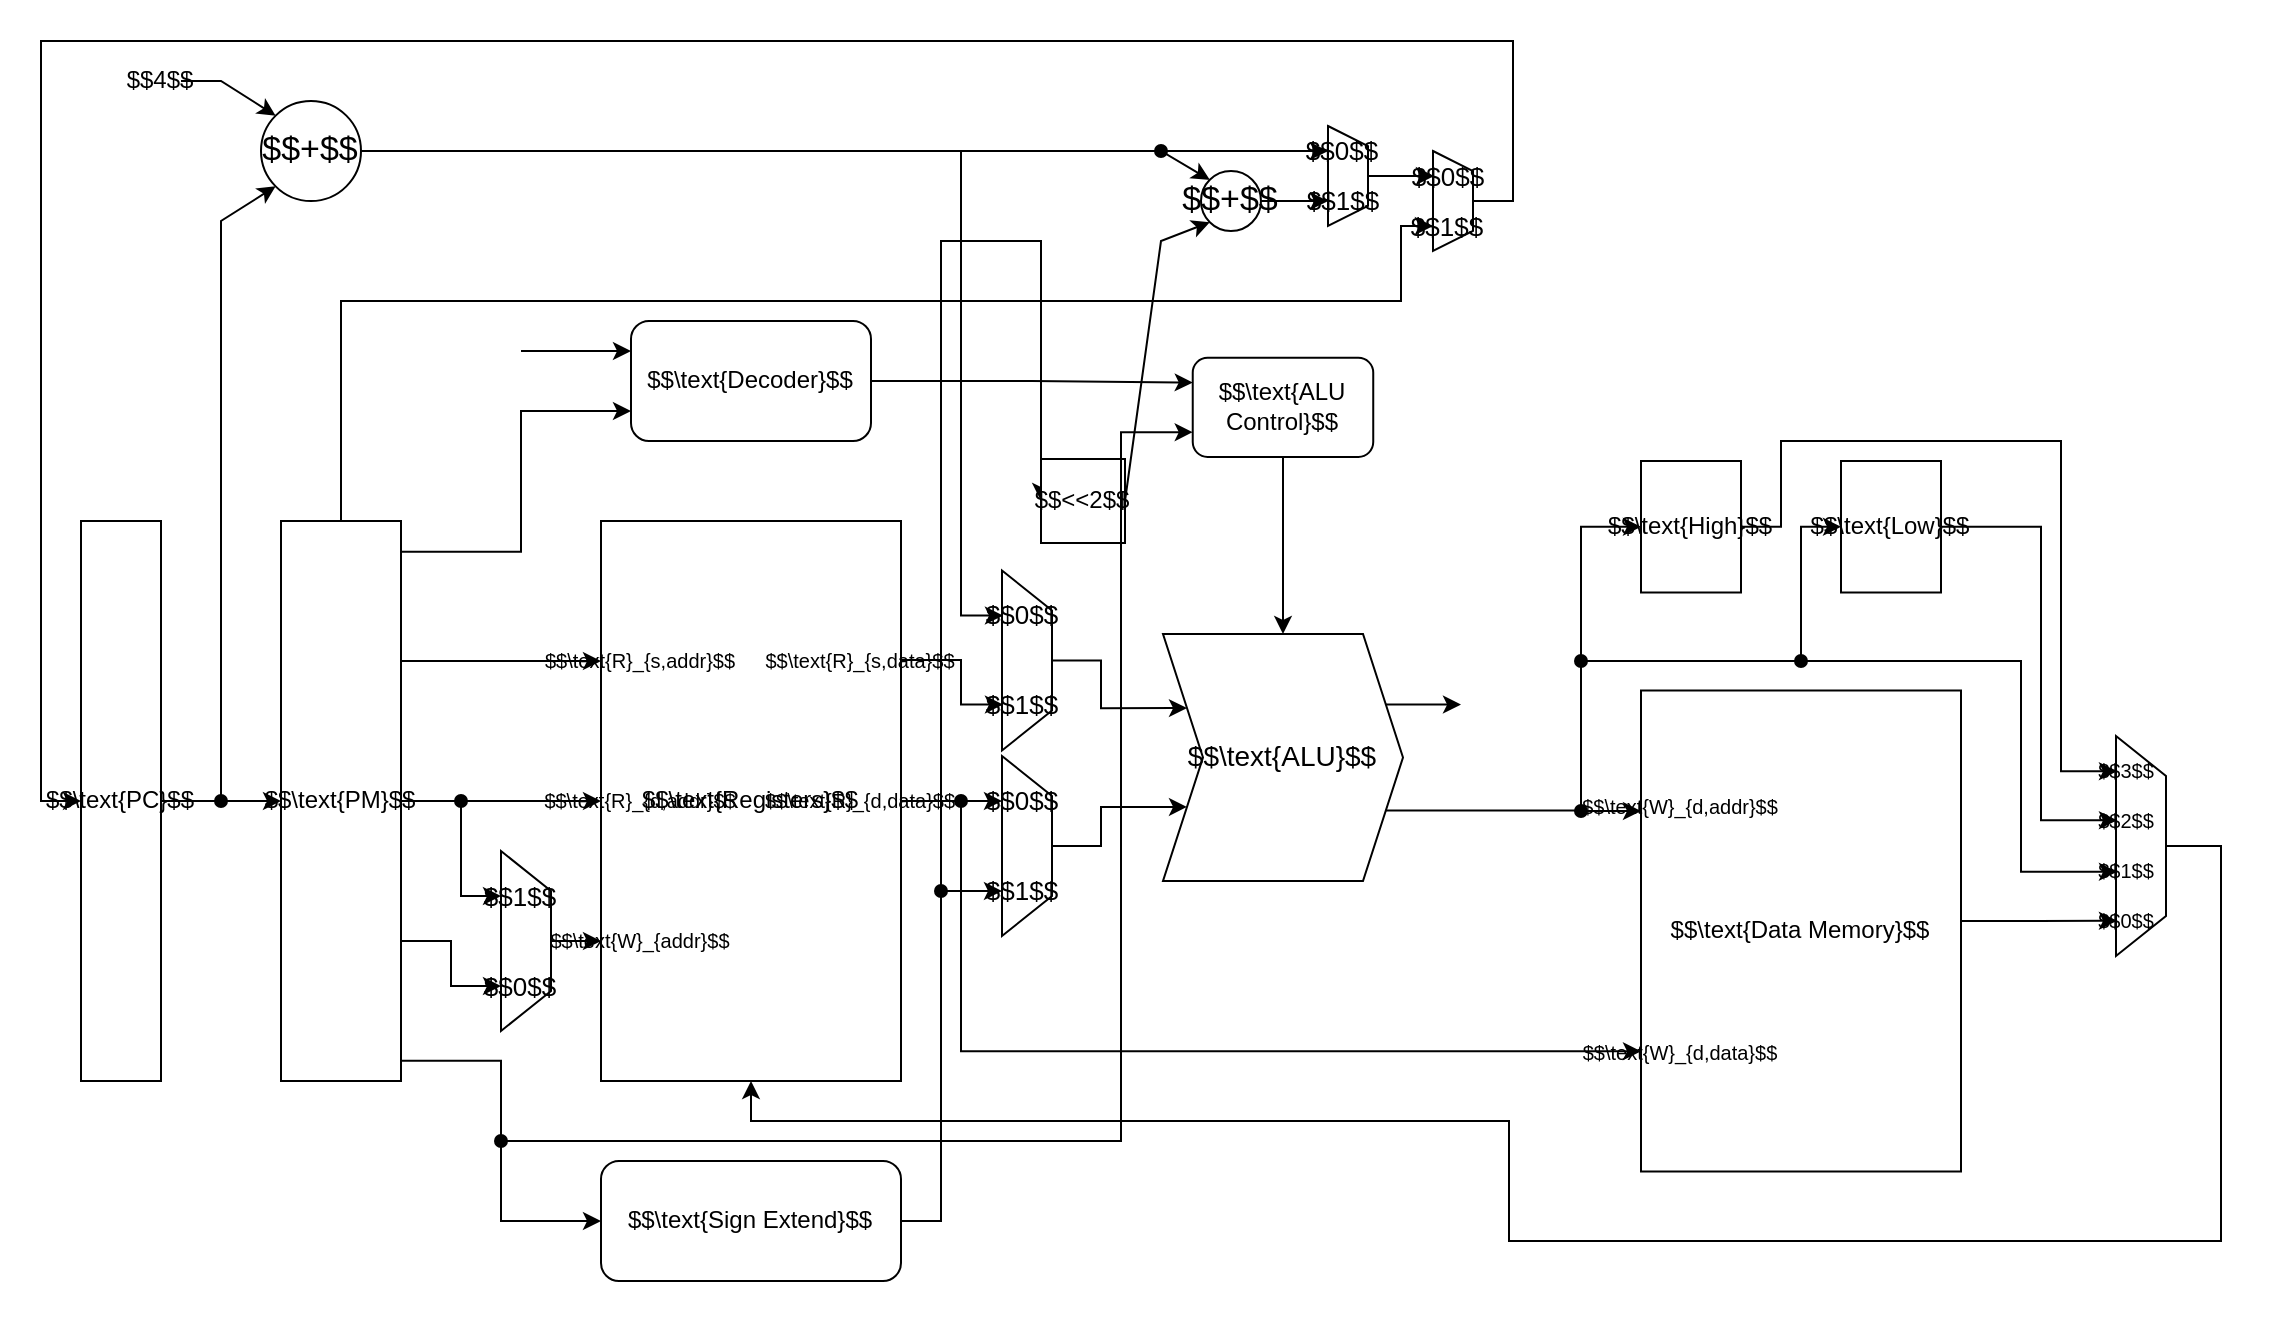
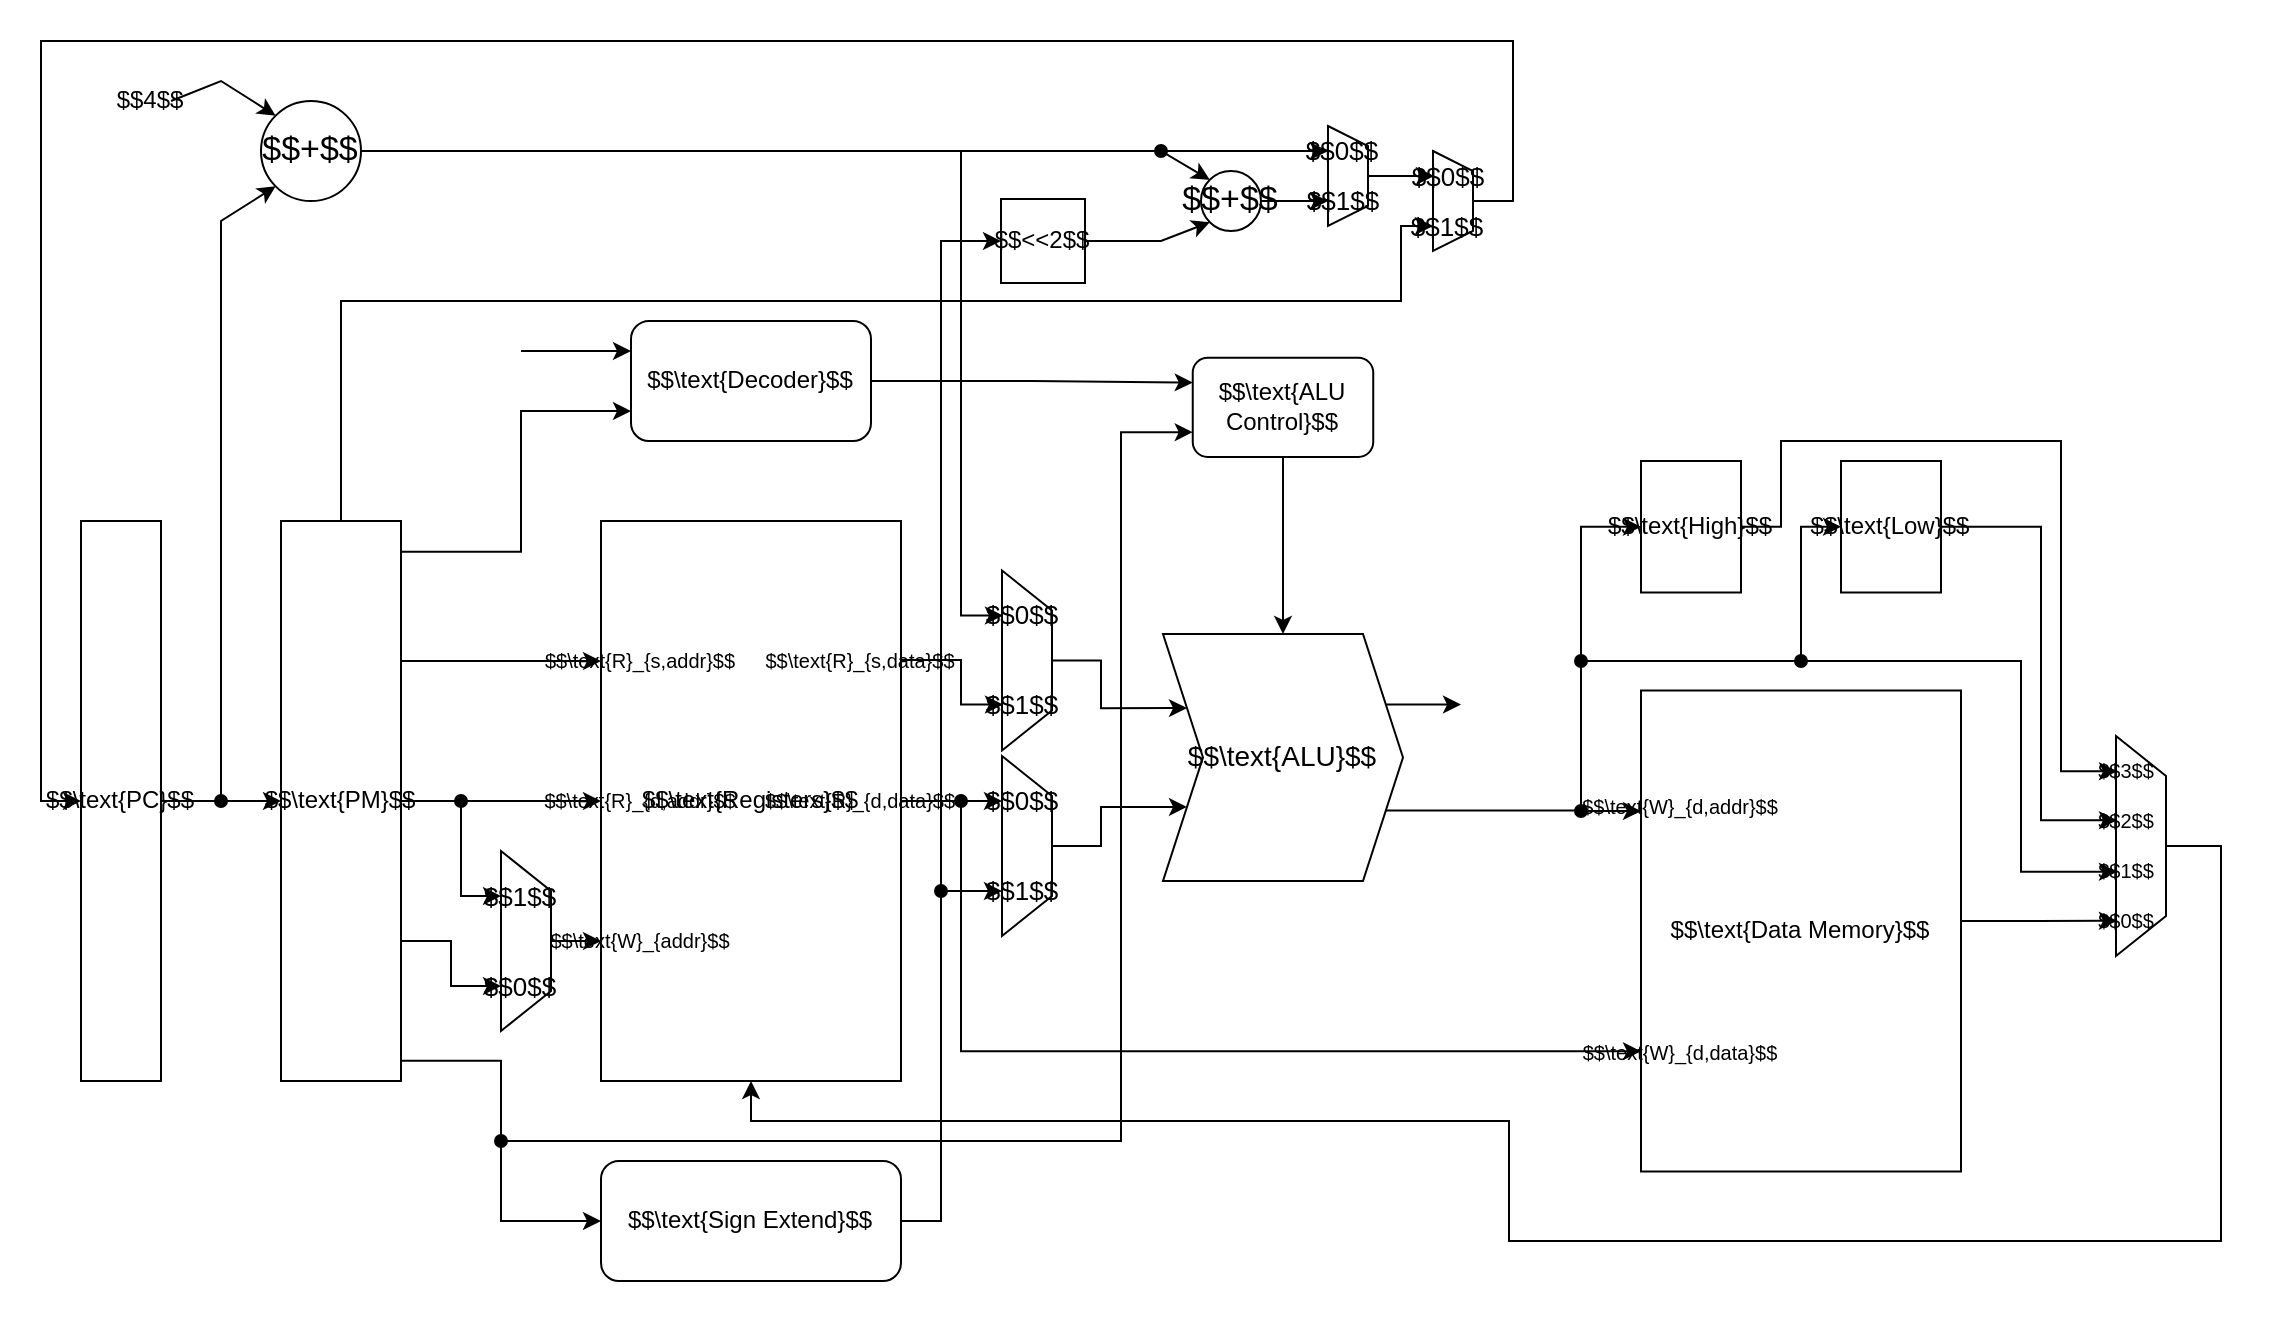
(161, 81) -> (151, 101)
(1083, 501) -> (1043, 241)
